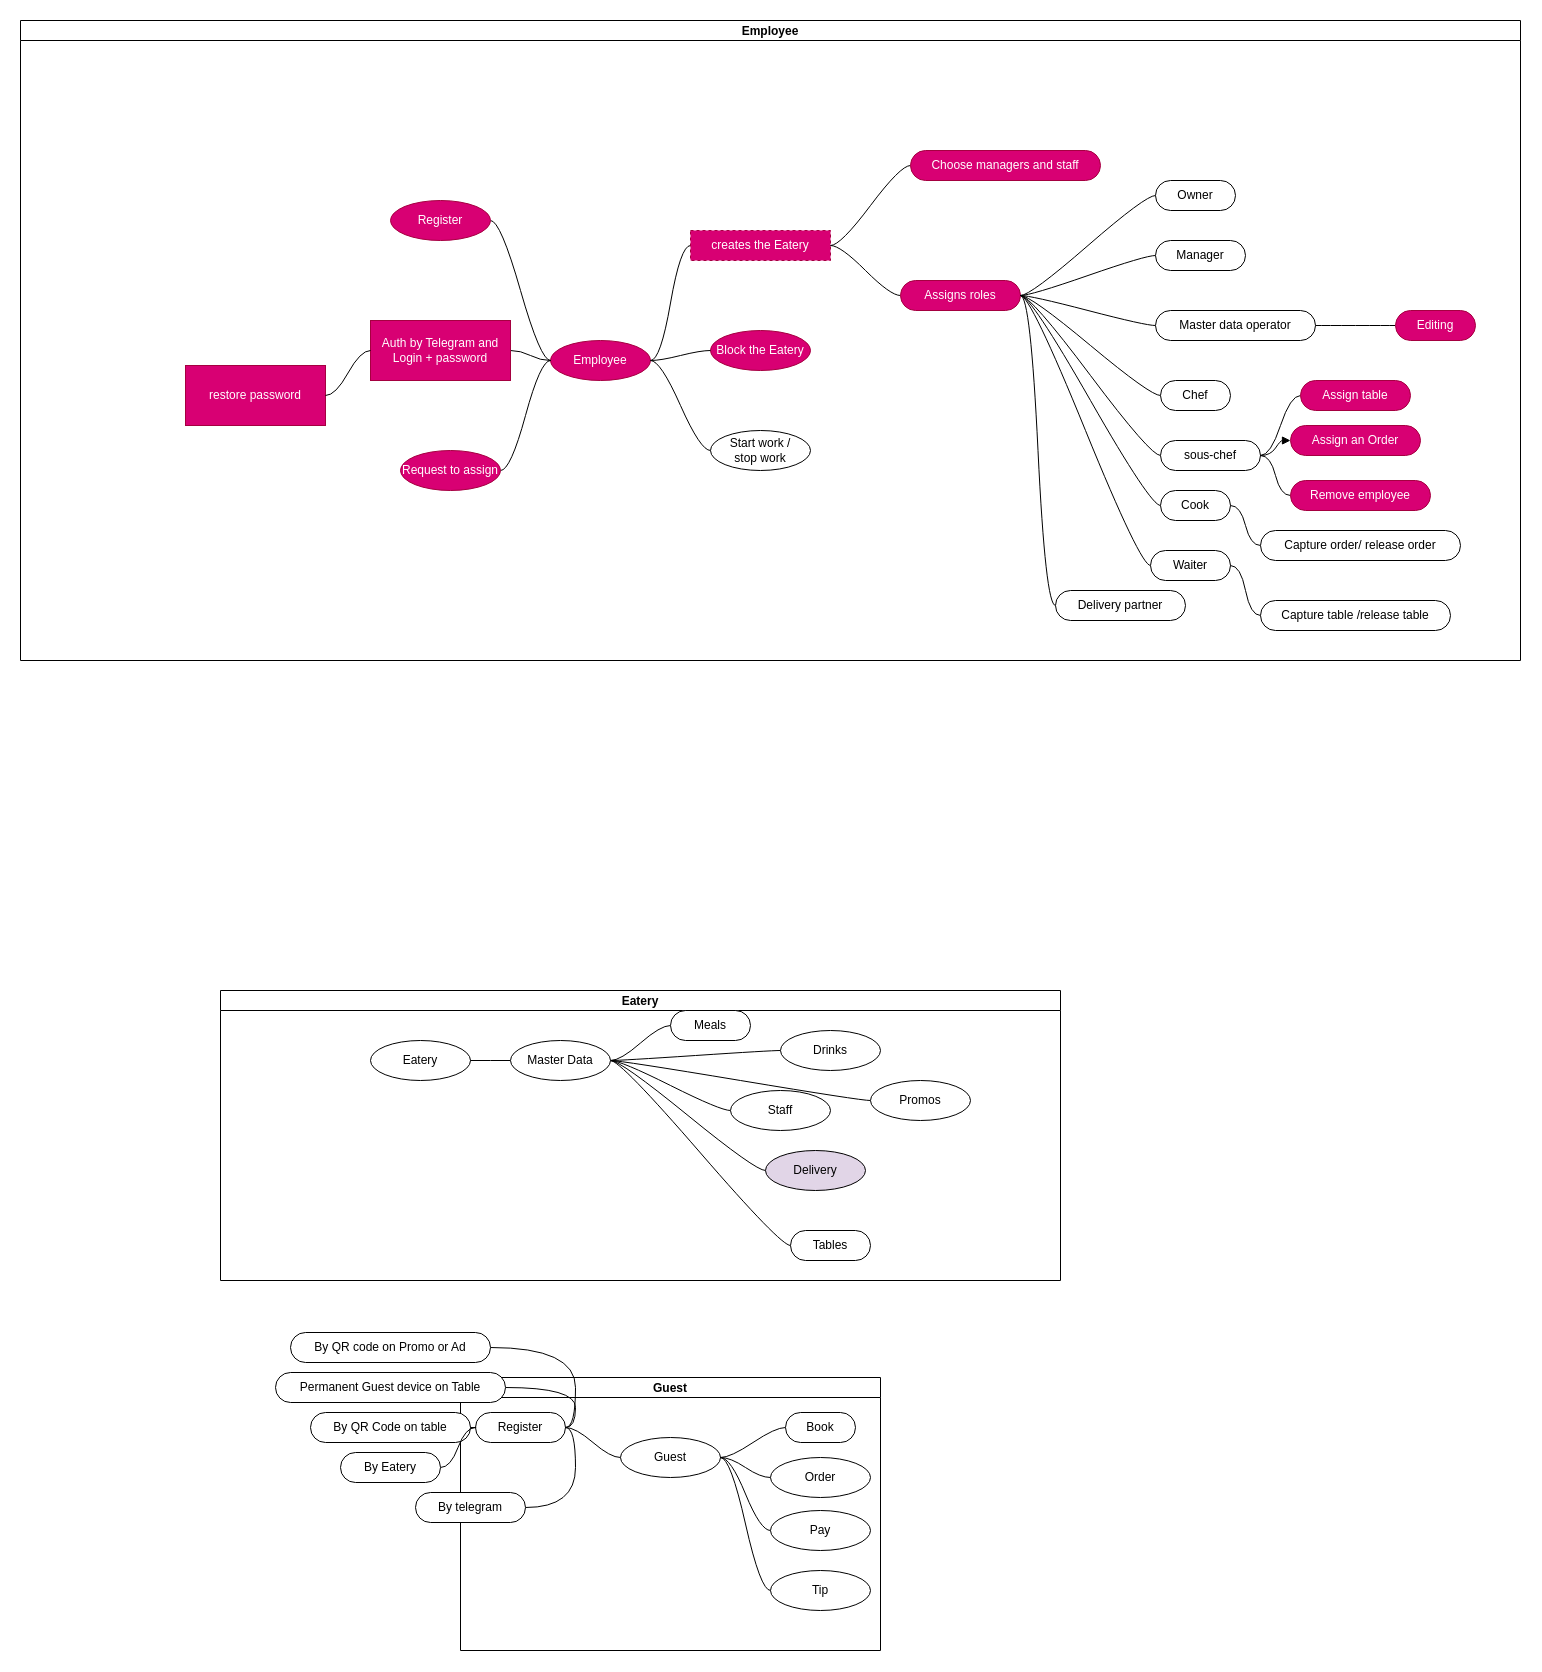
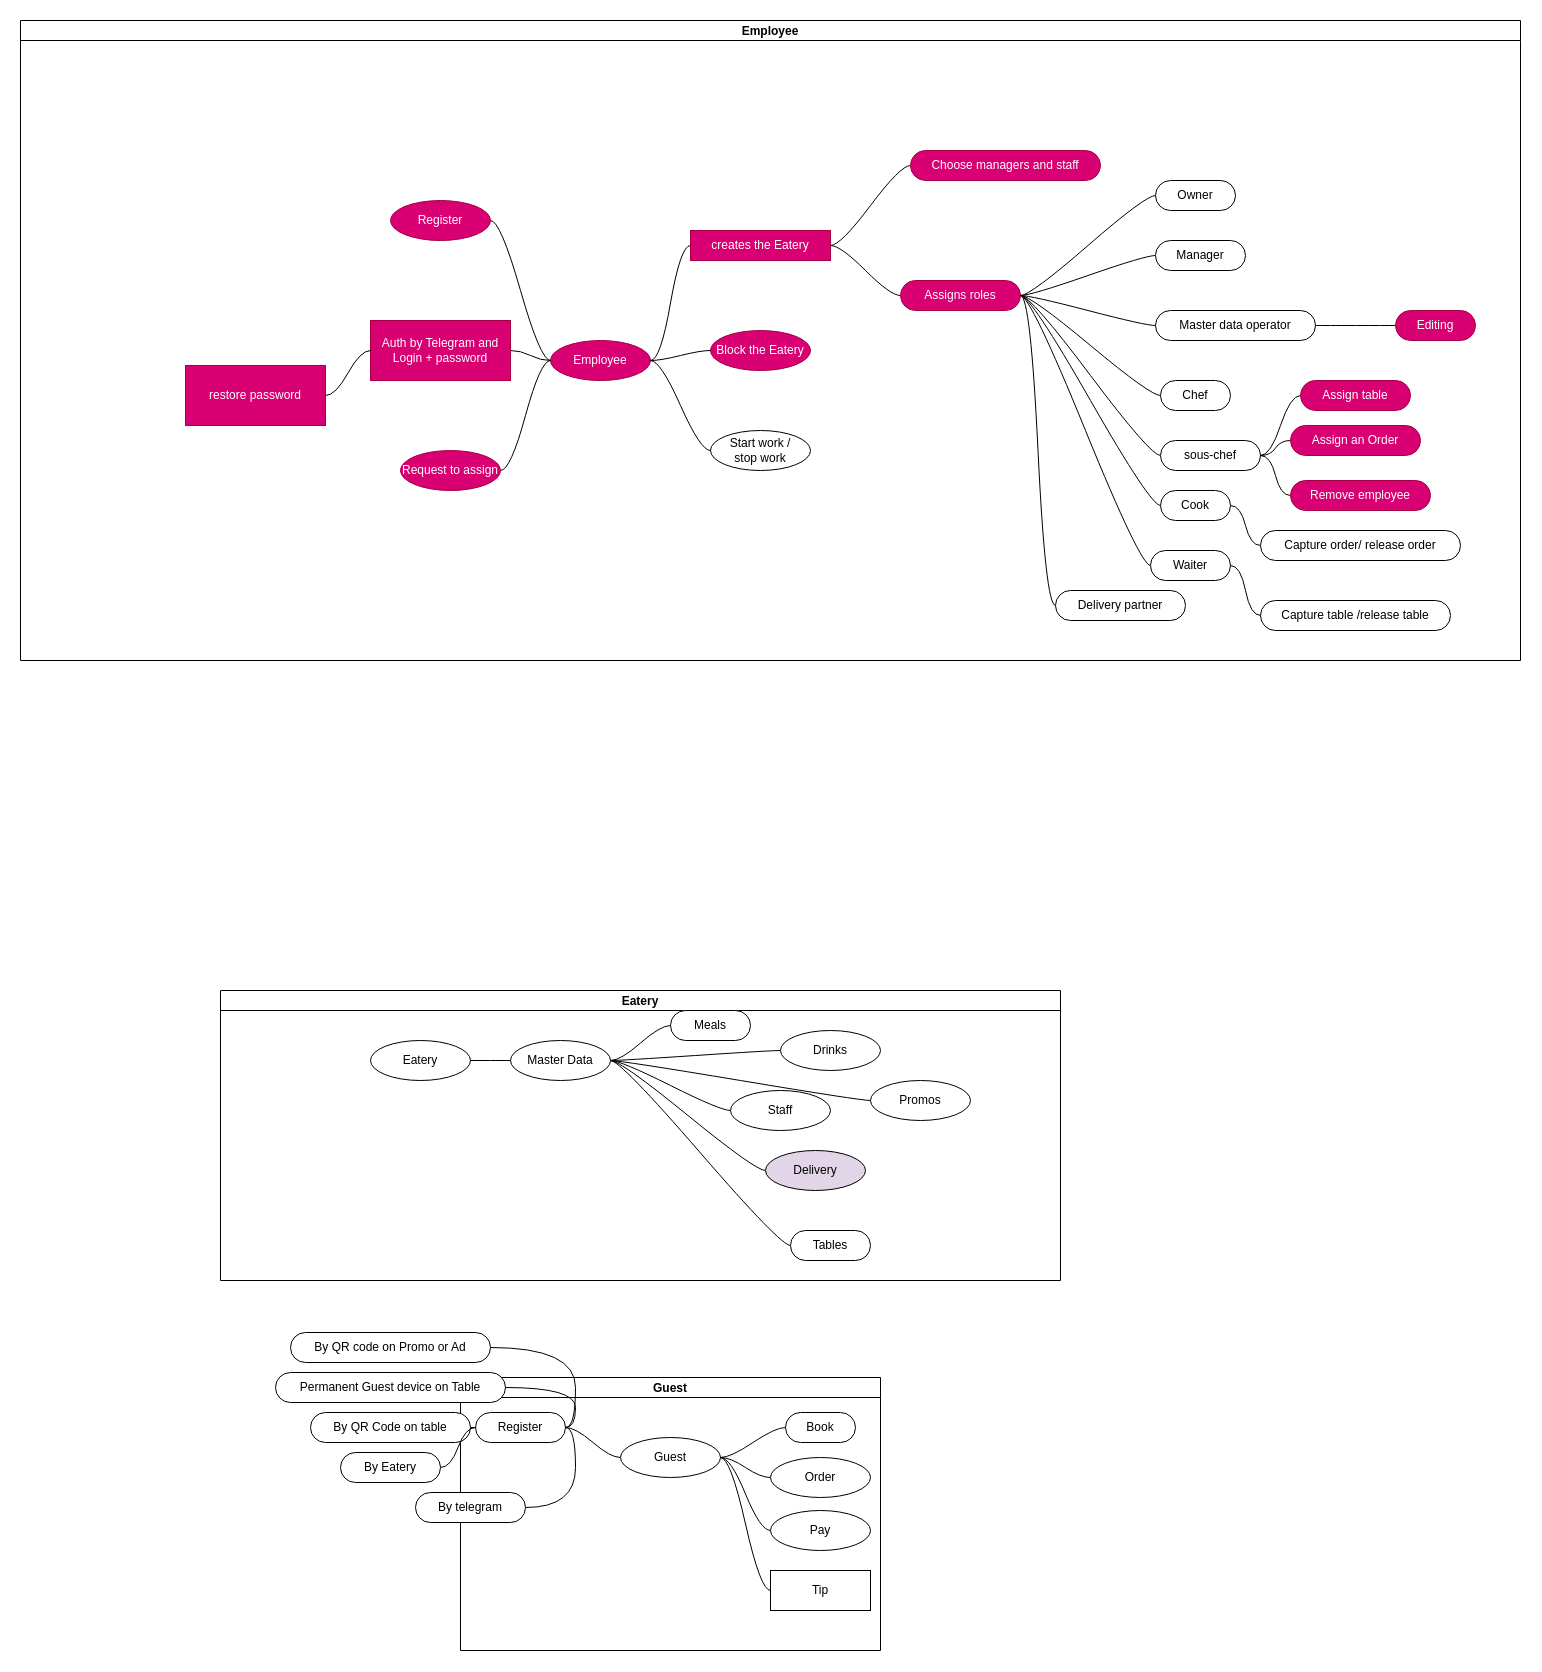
(761, 246) -> (761, 246)
(1280, 442) -> (1282, 442)
(821, 1591) -> (821, 1591)
